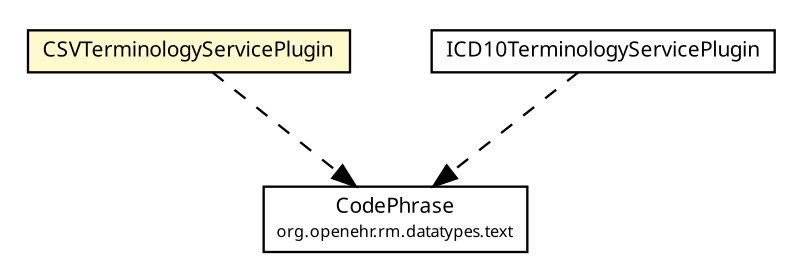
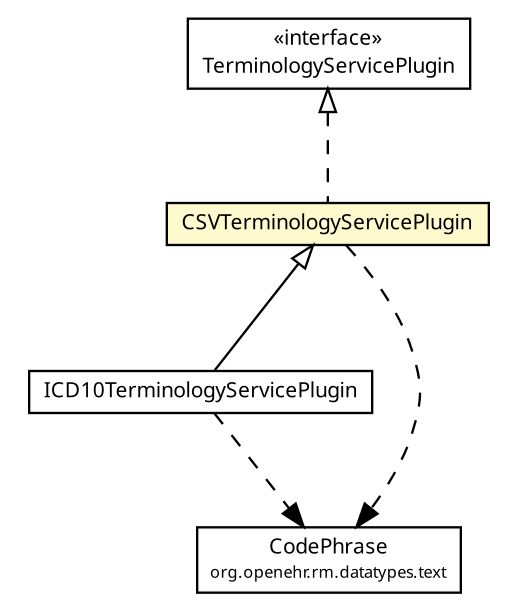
none -> (328, 54)
none -> (257, 317)
